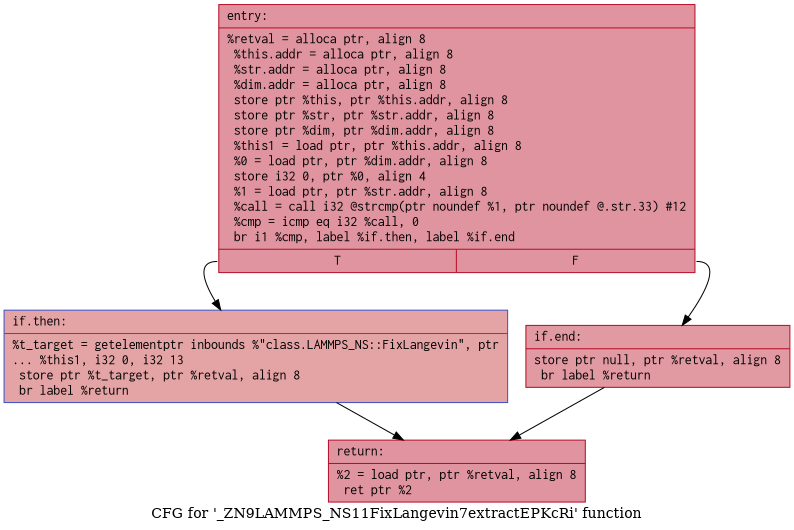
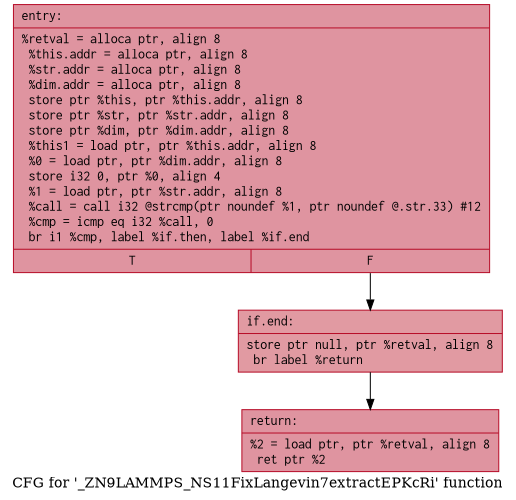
(256, 356) -> none
